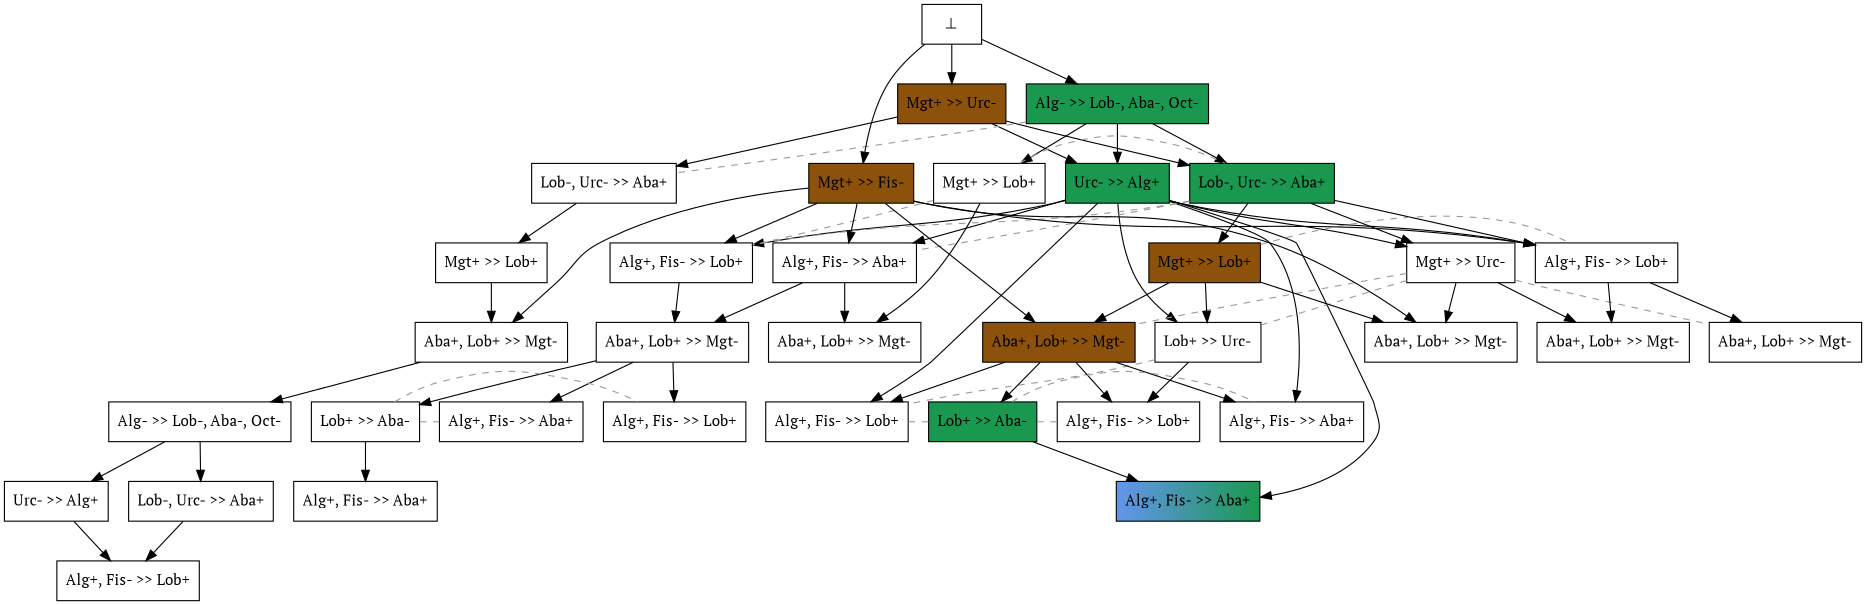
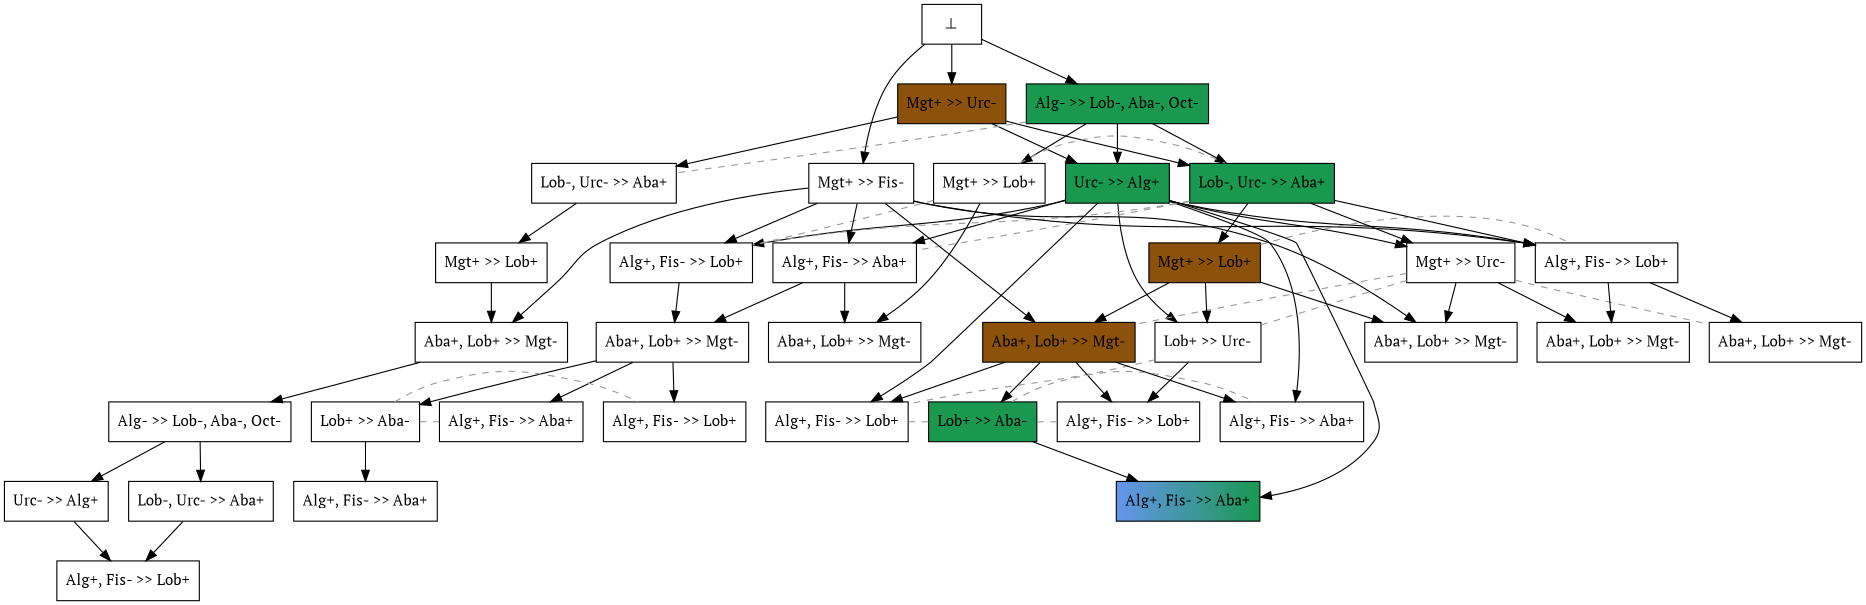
(861, 183) -> (861, 183)
